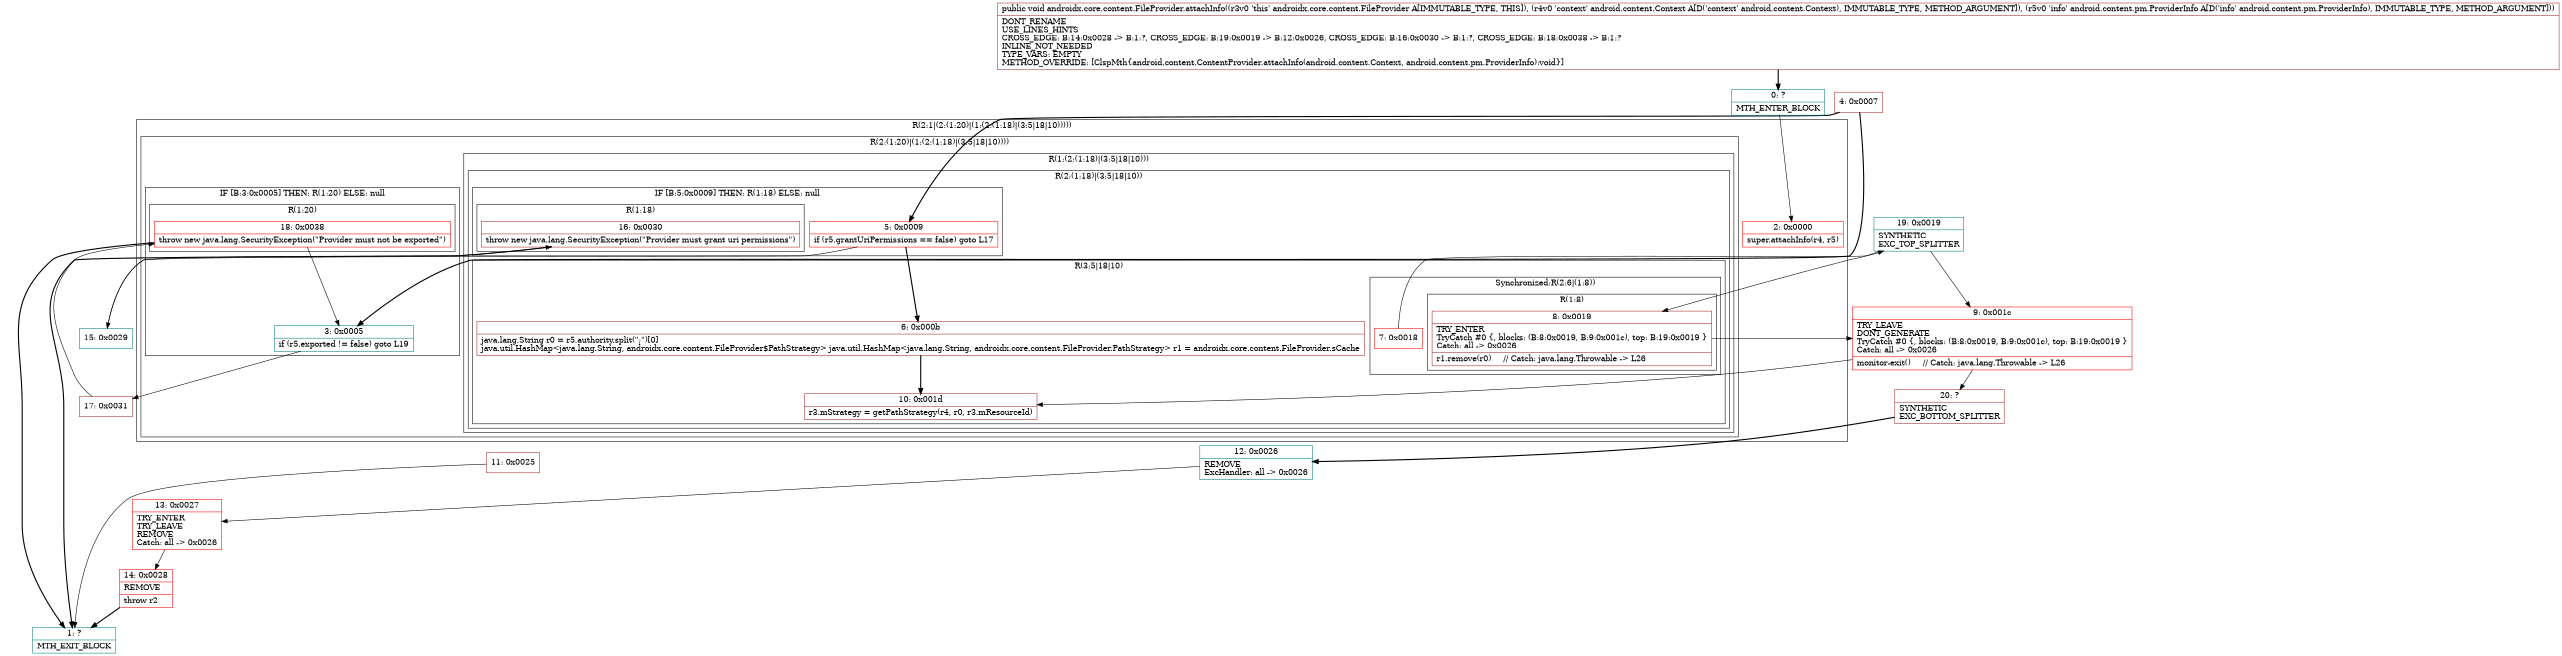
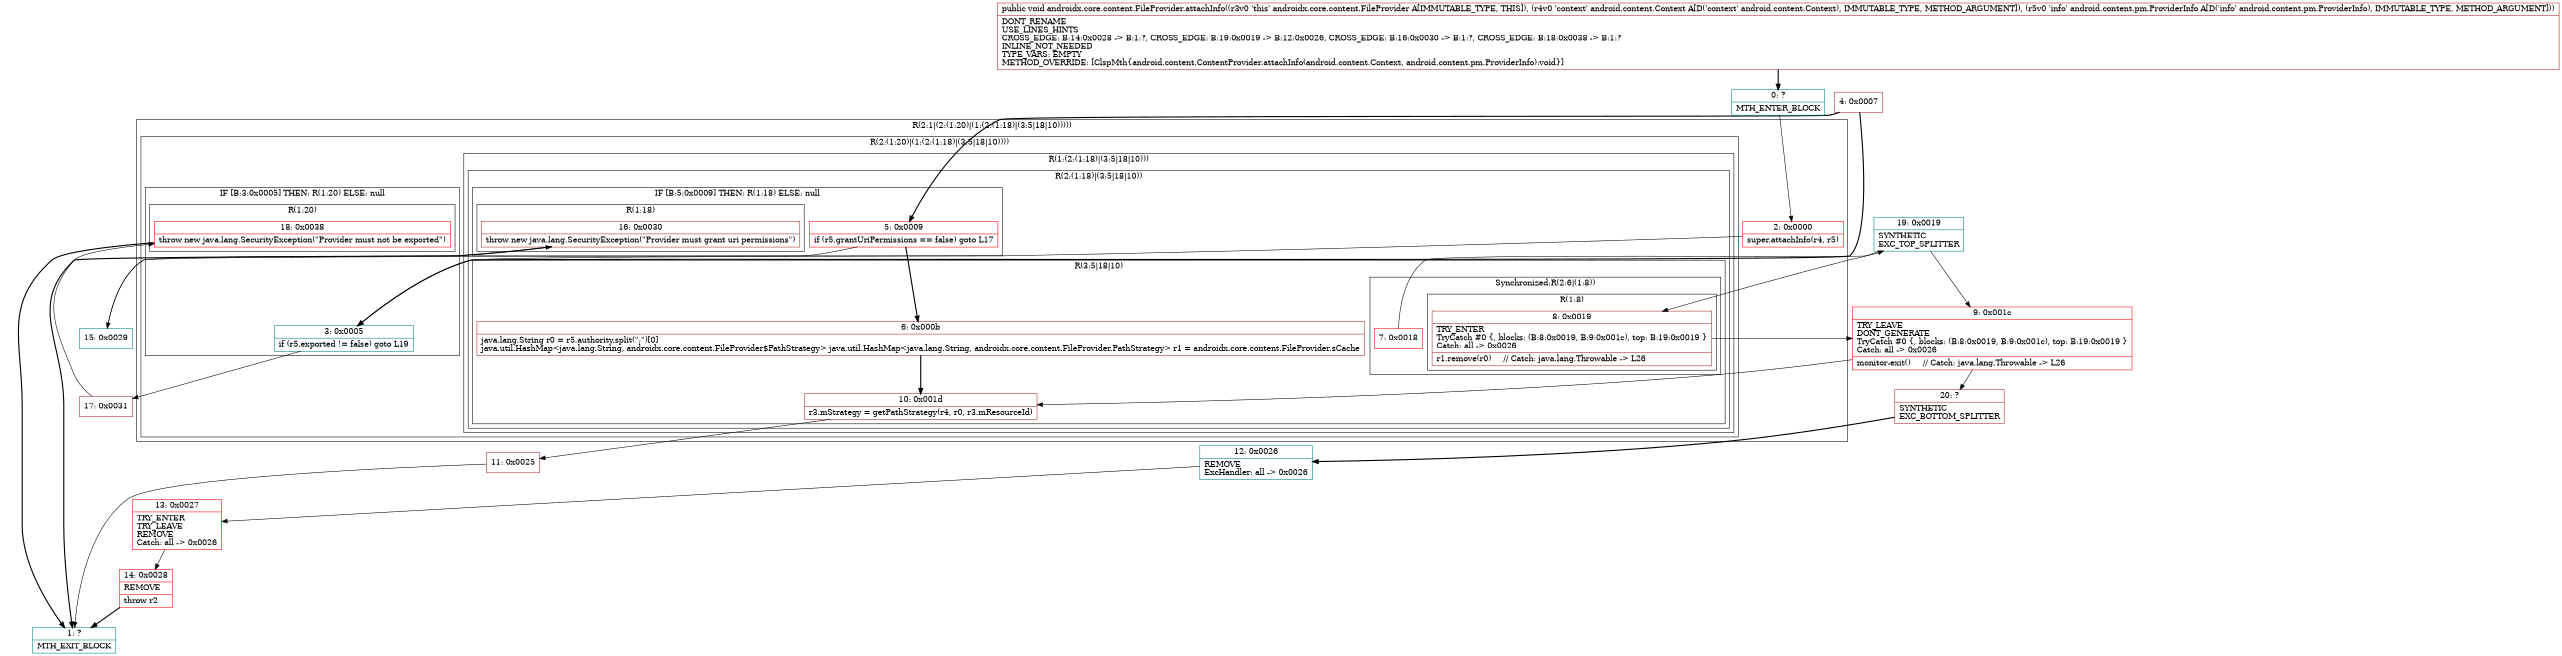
(322, 284) -> (1044, 255)
none -> (638, 445)
